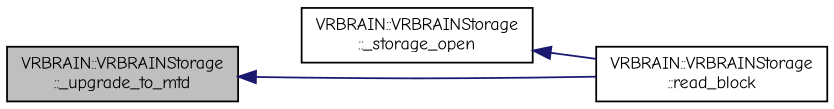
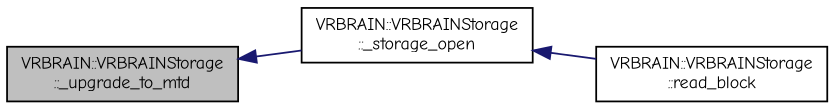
(426, 78) -> (279, 53)
